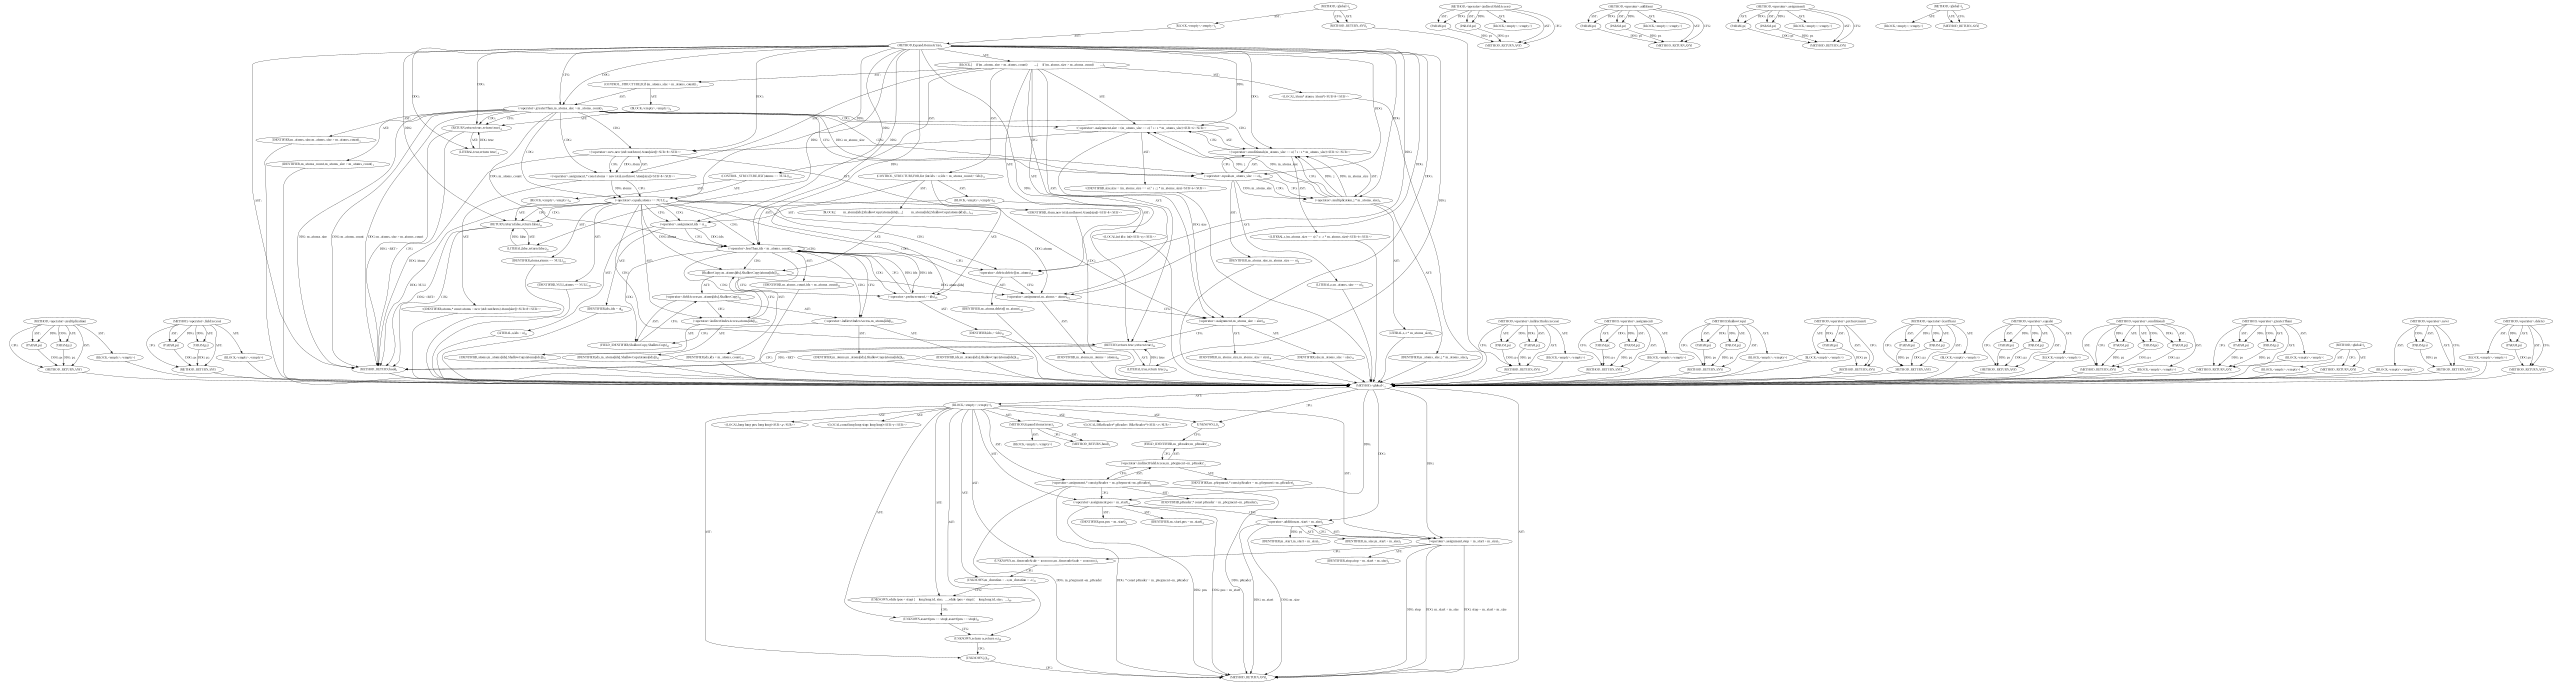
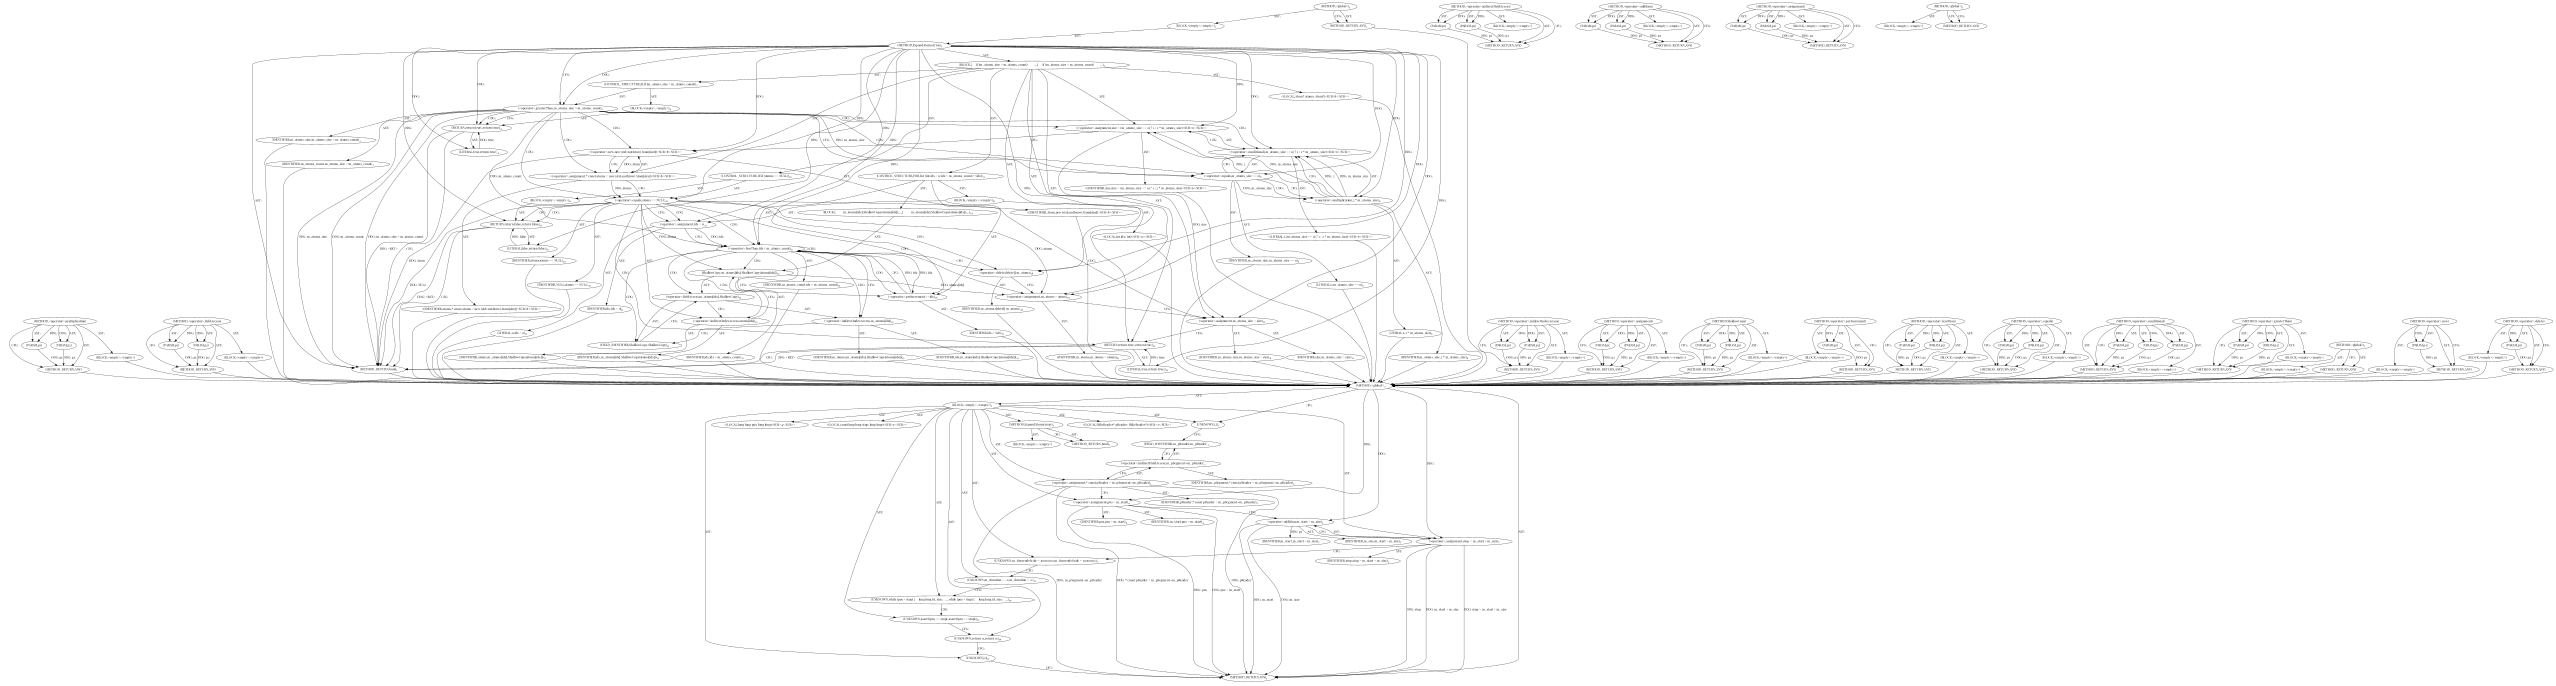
none -> (674, 260)
